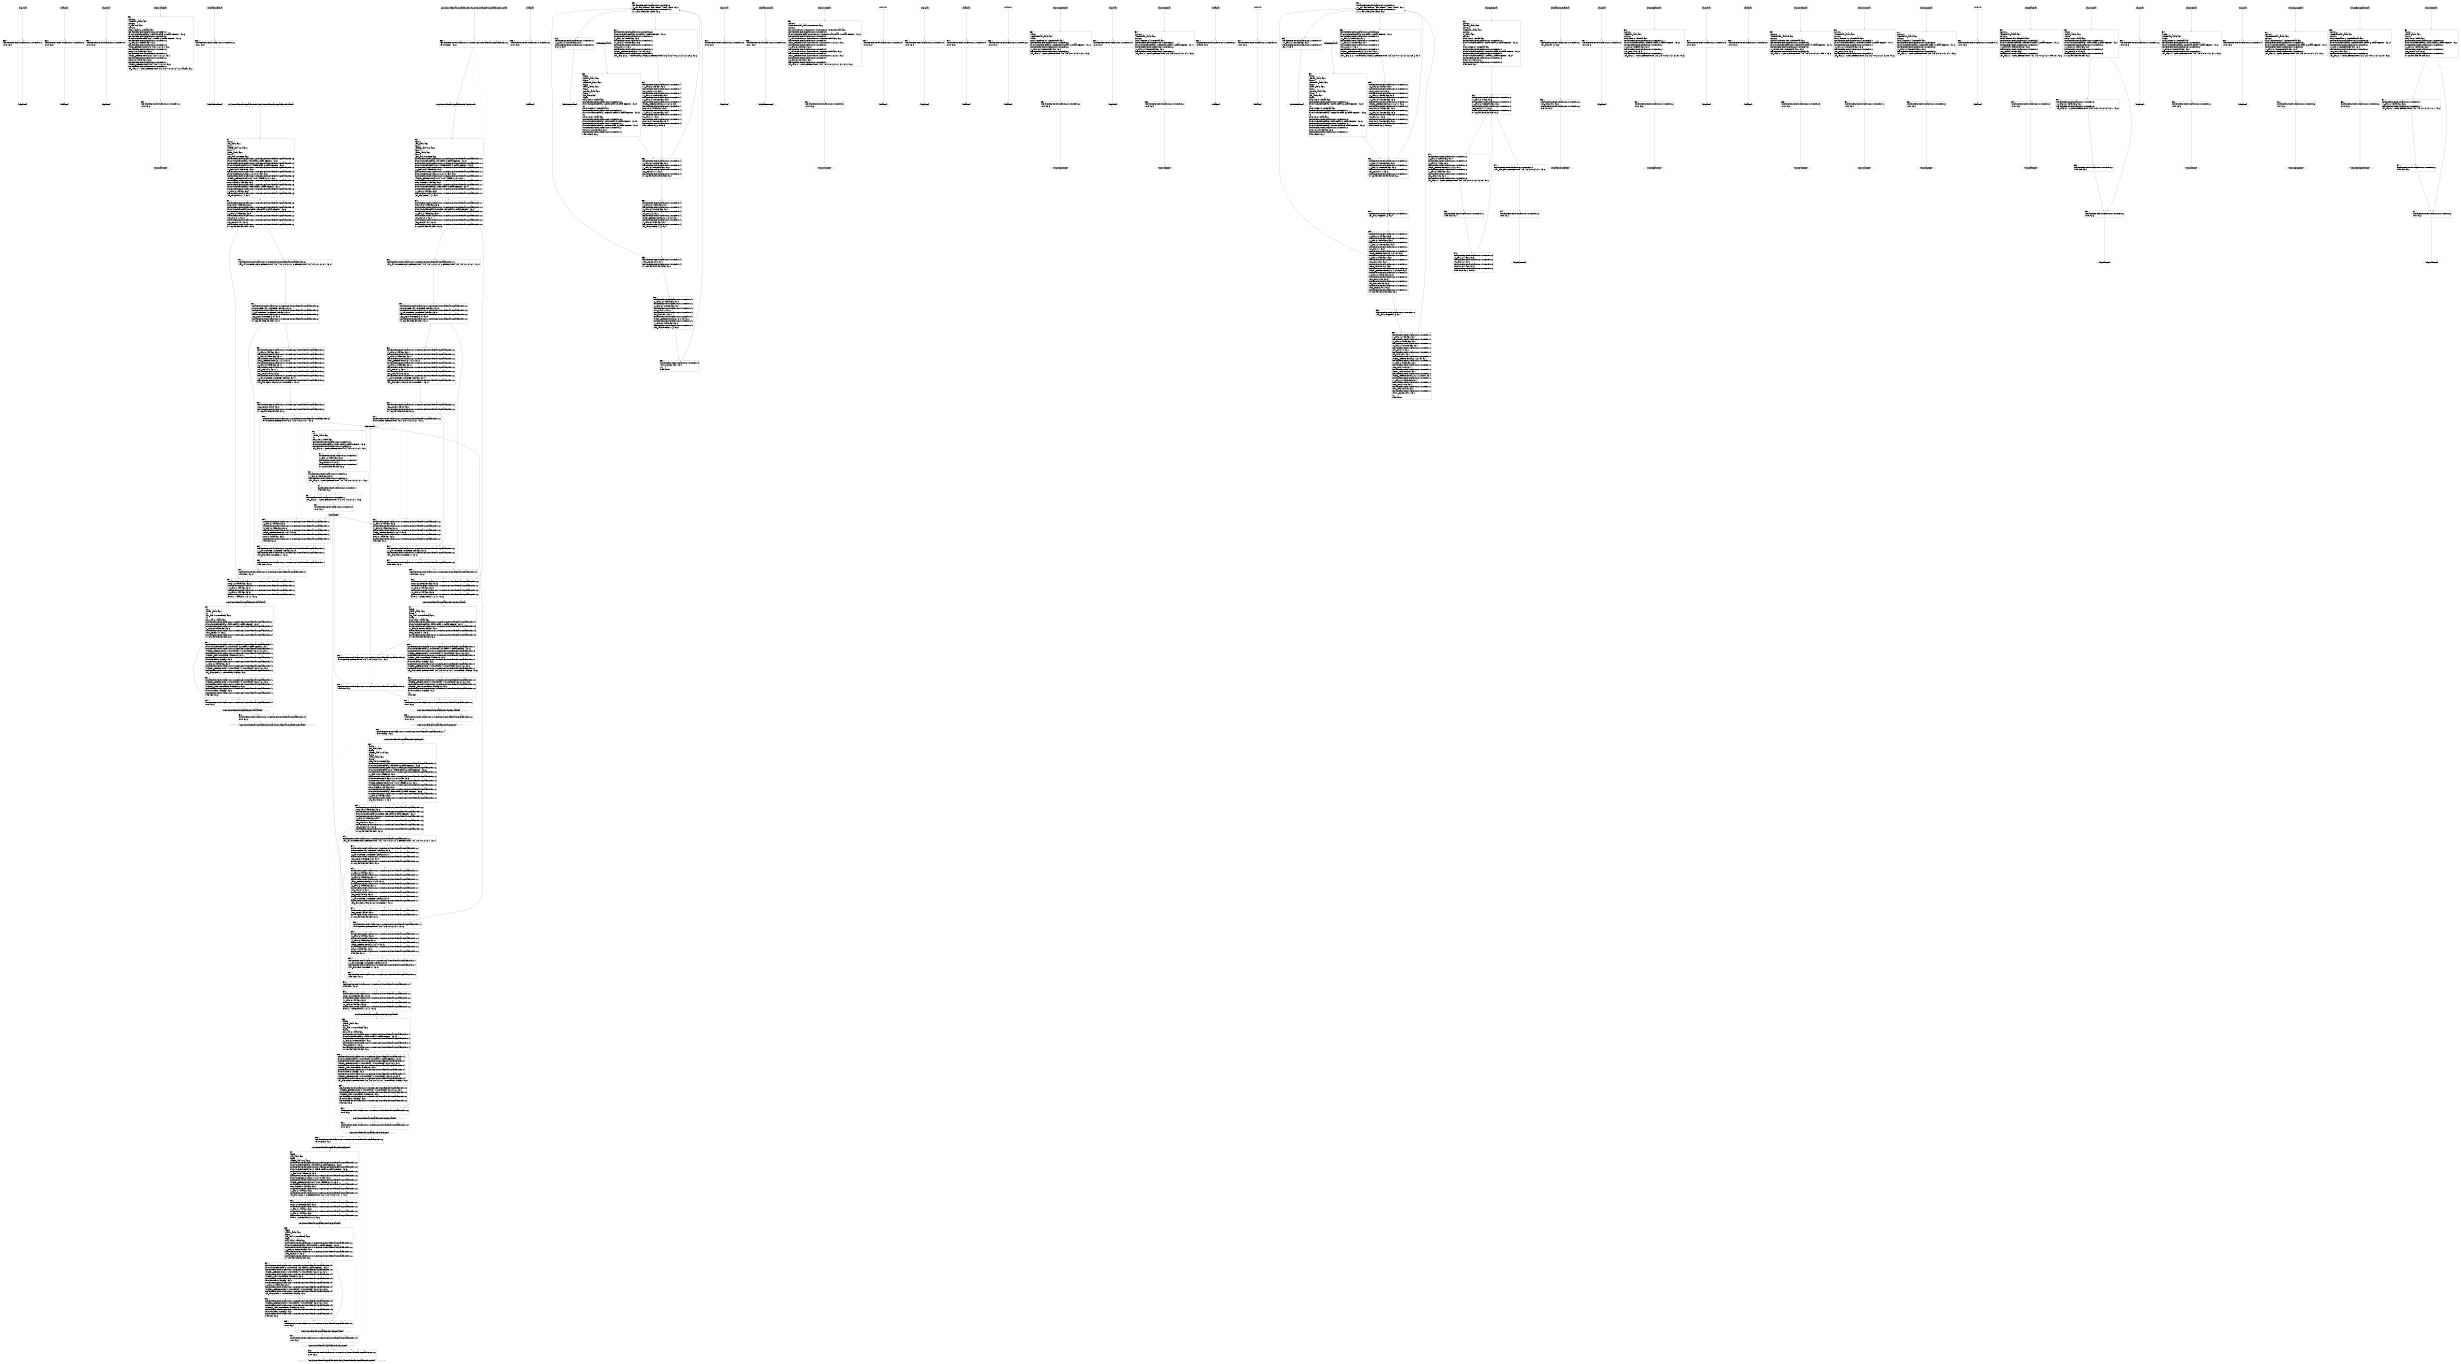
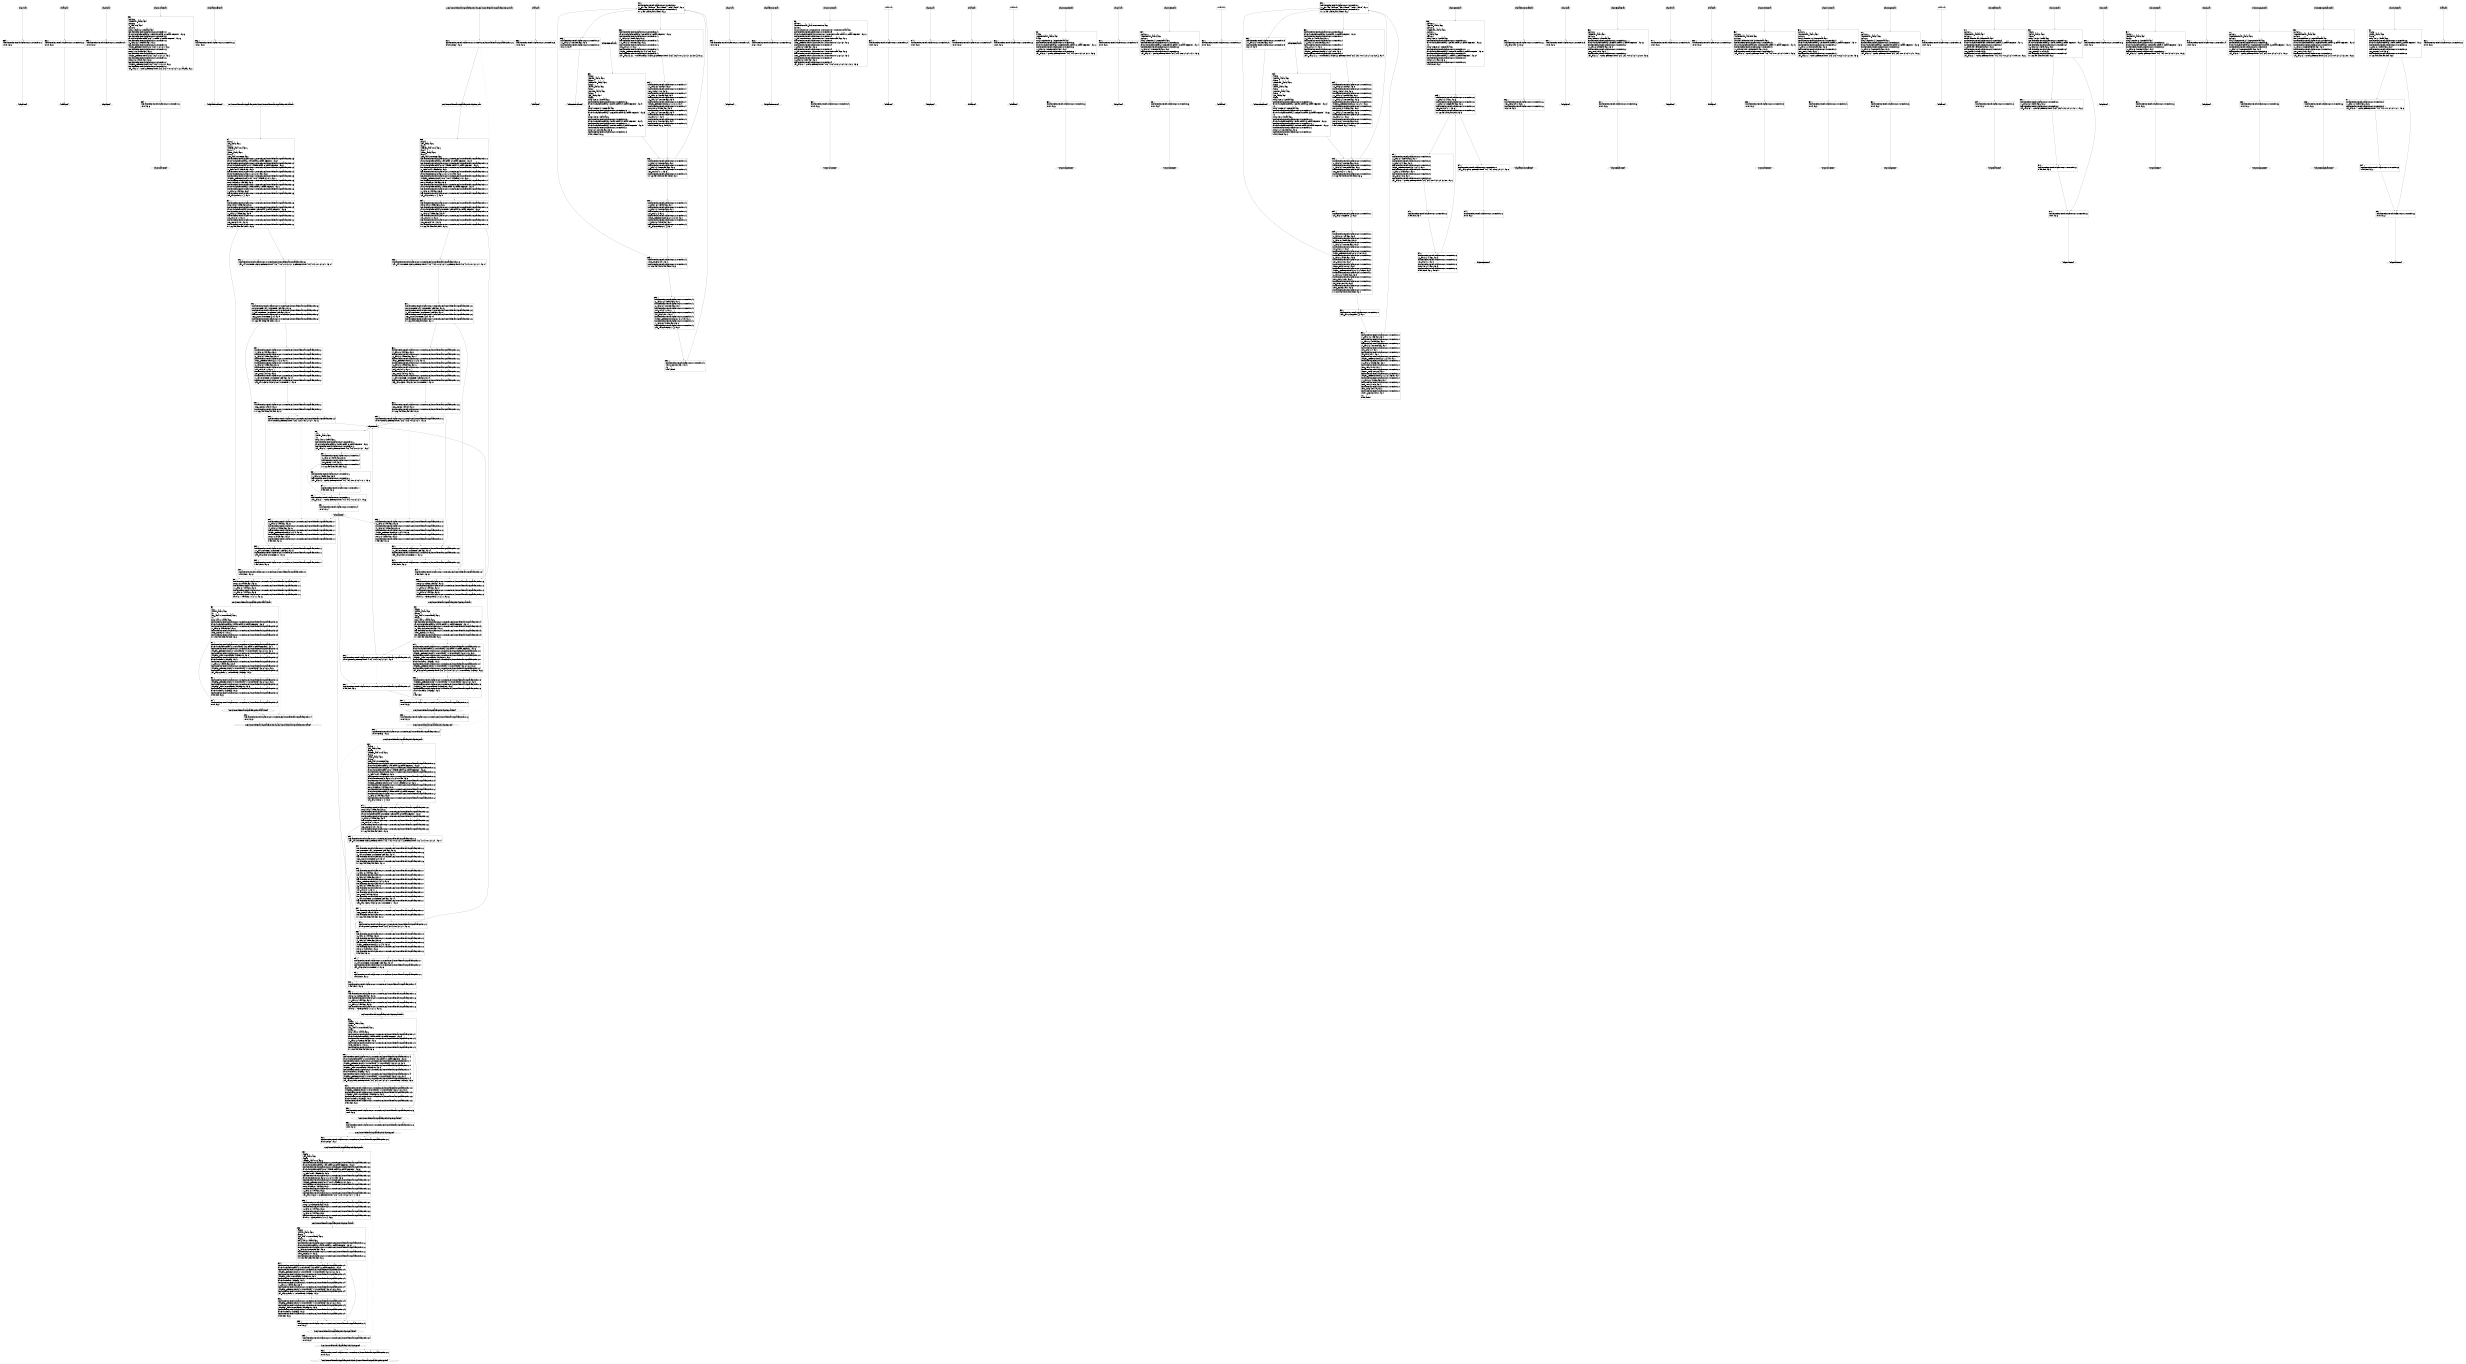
(1202, 45) -> (2428, 45)
(1216, 105) -> none
